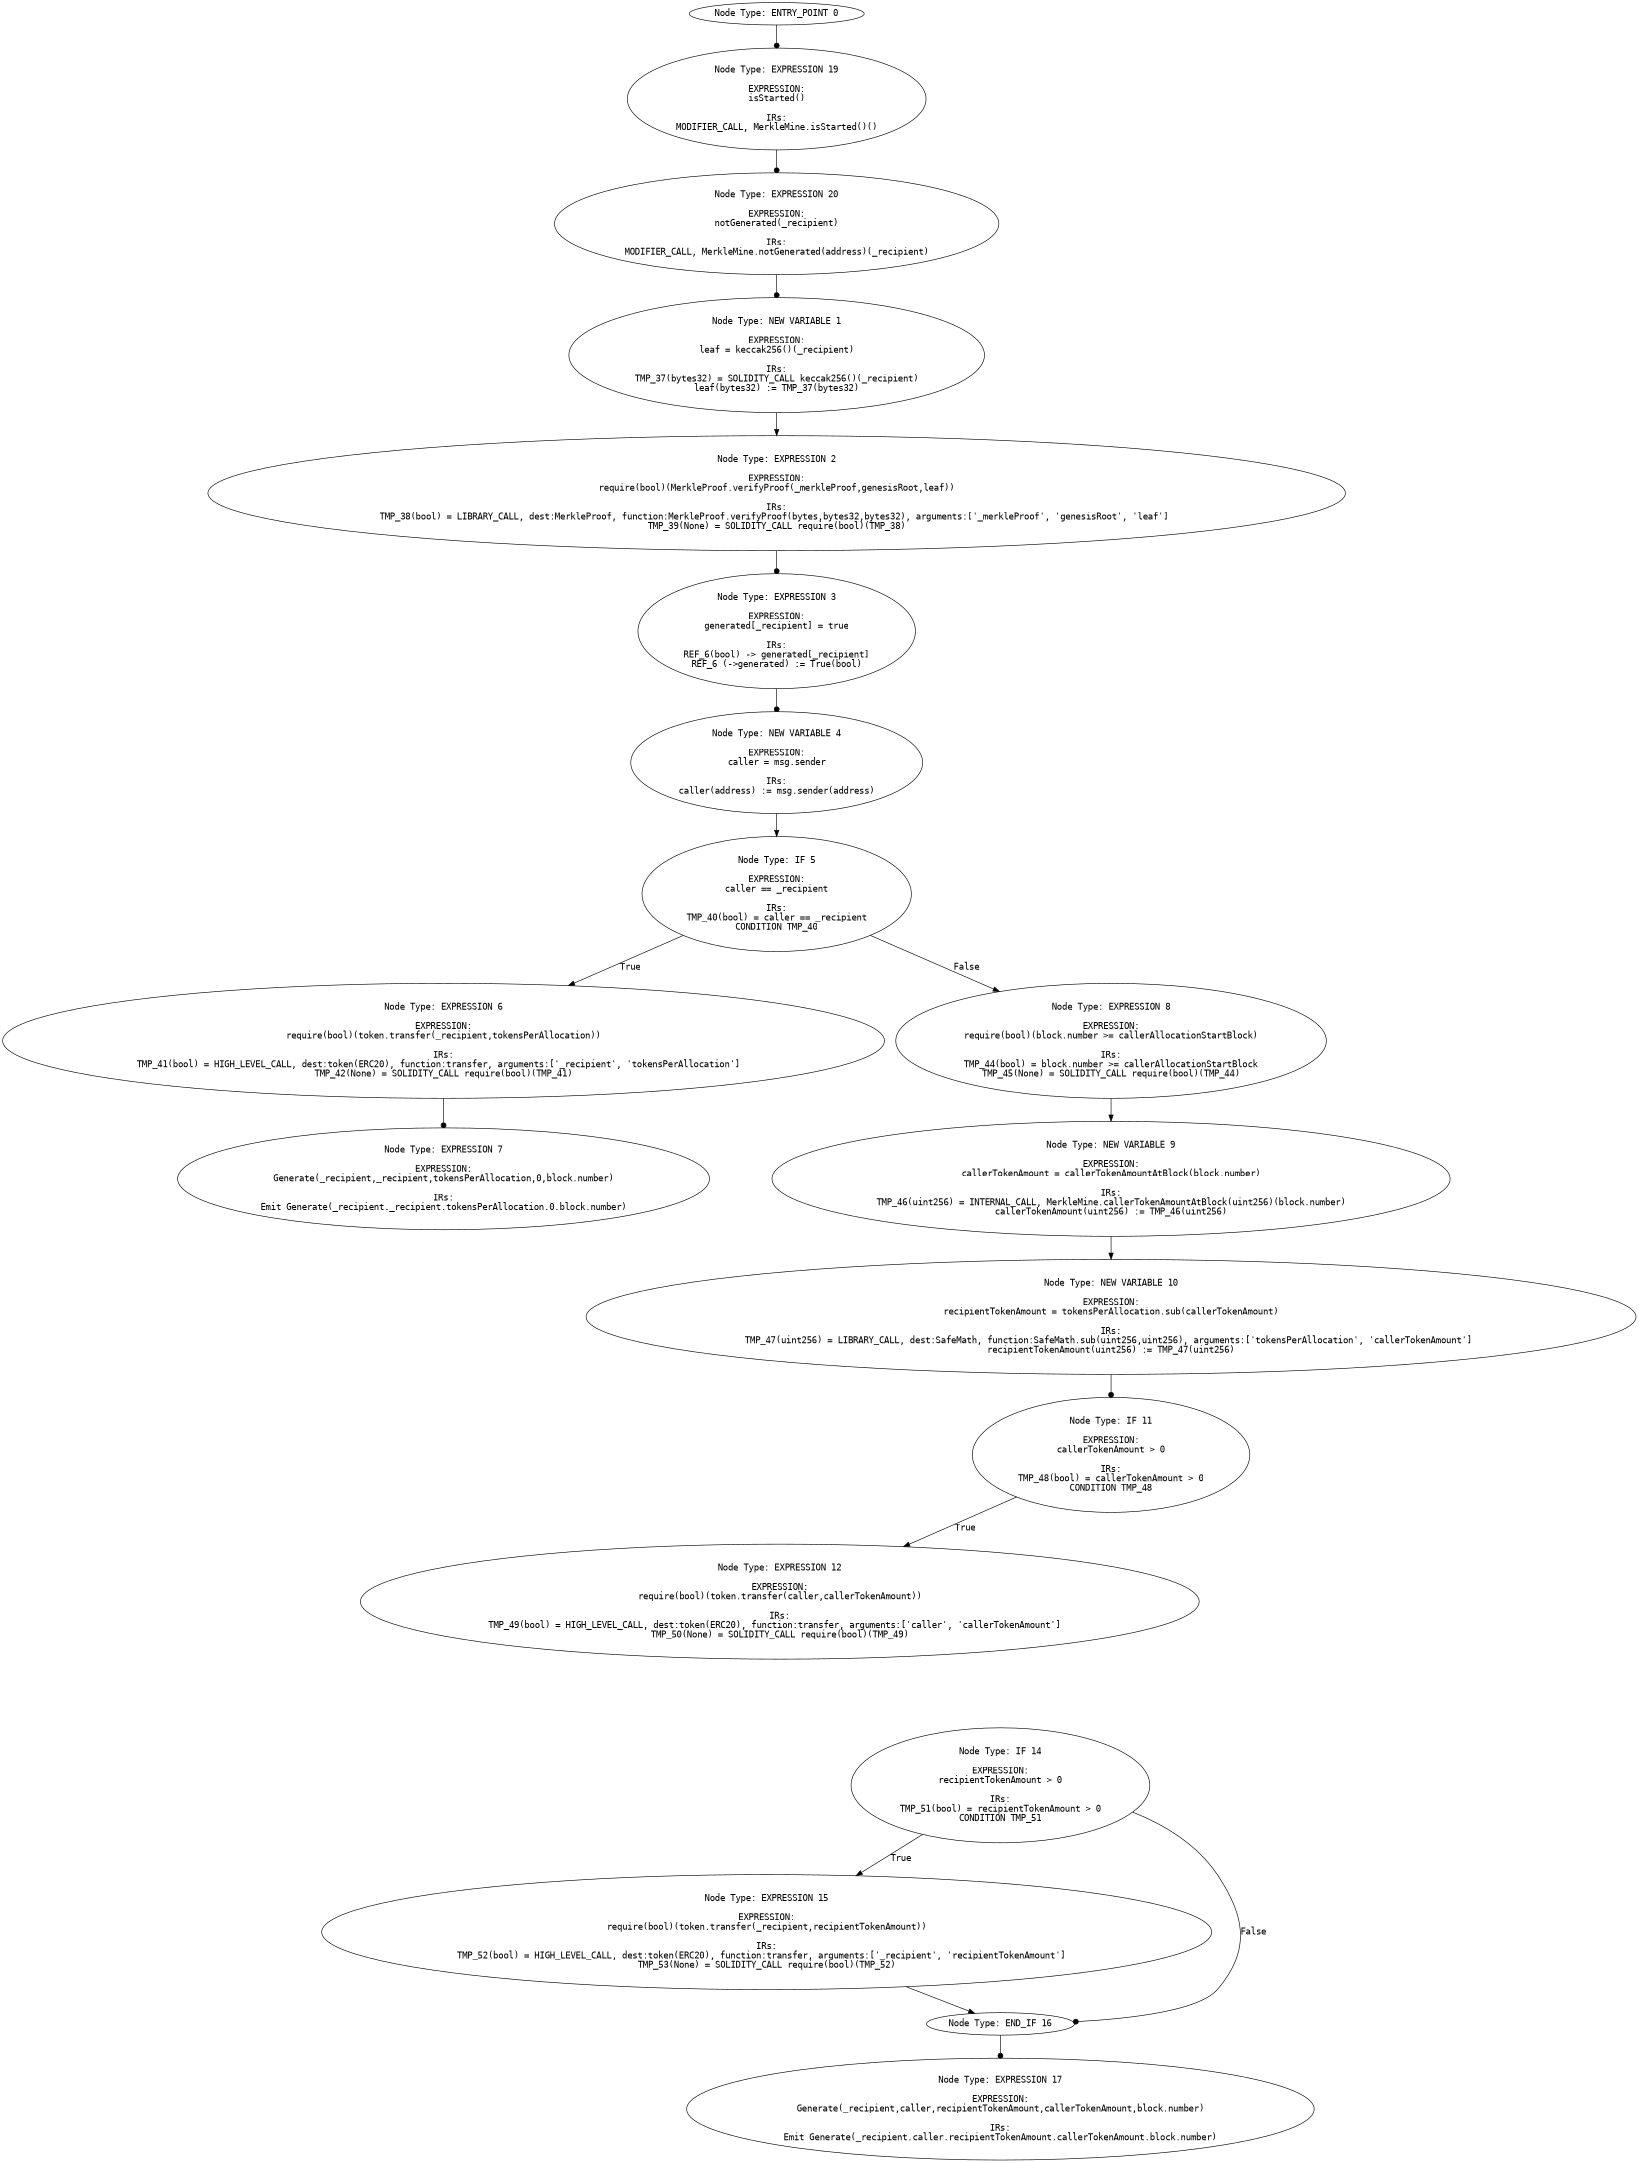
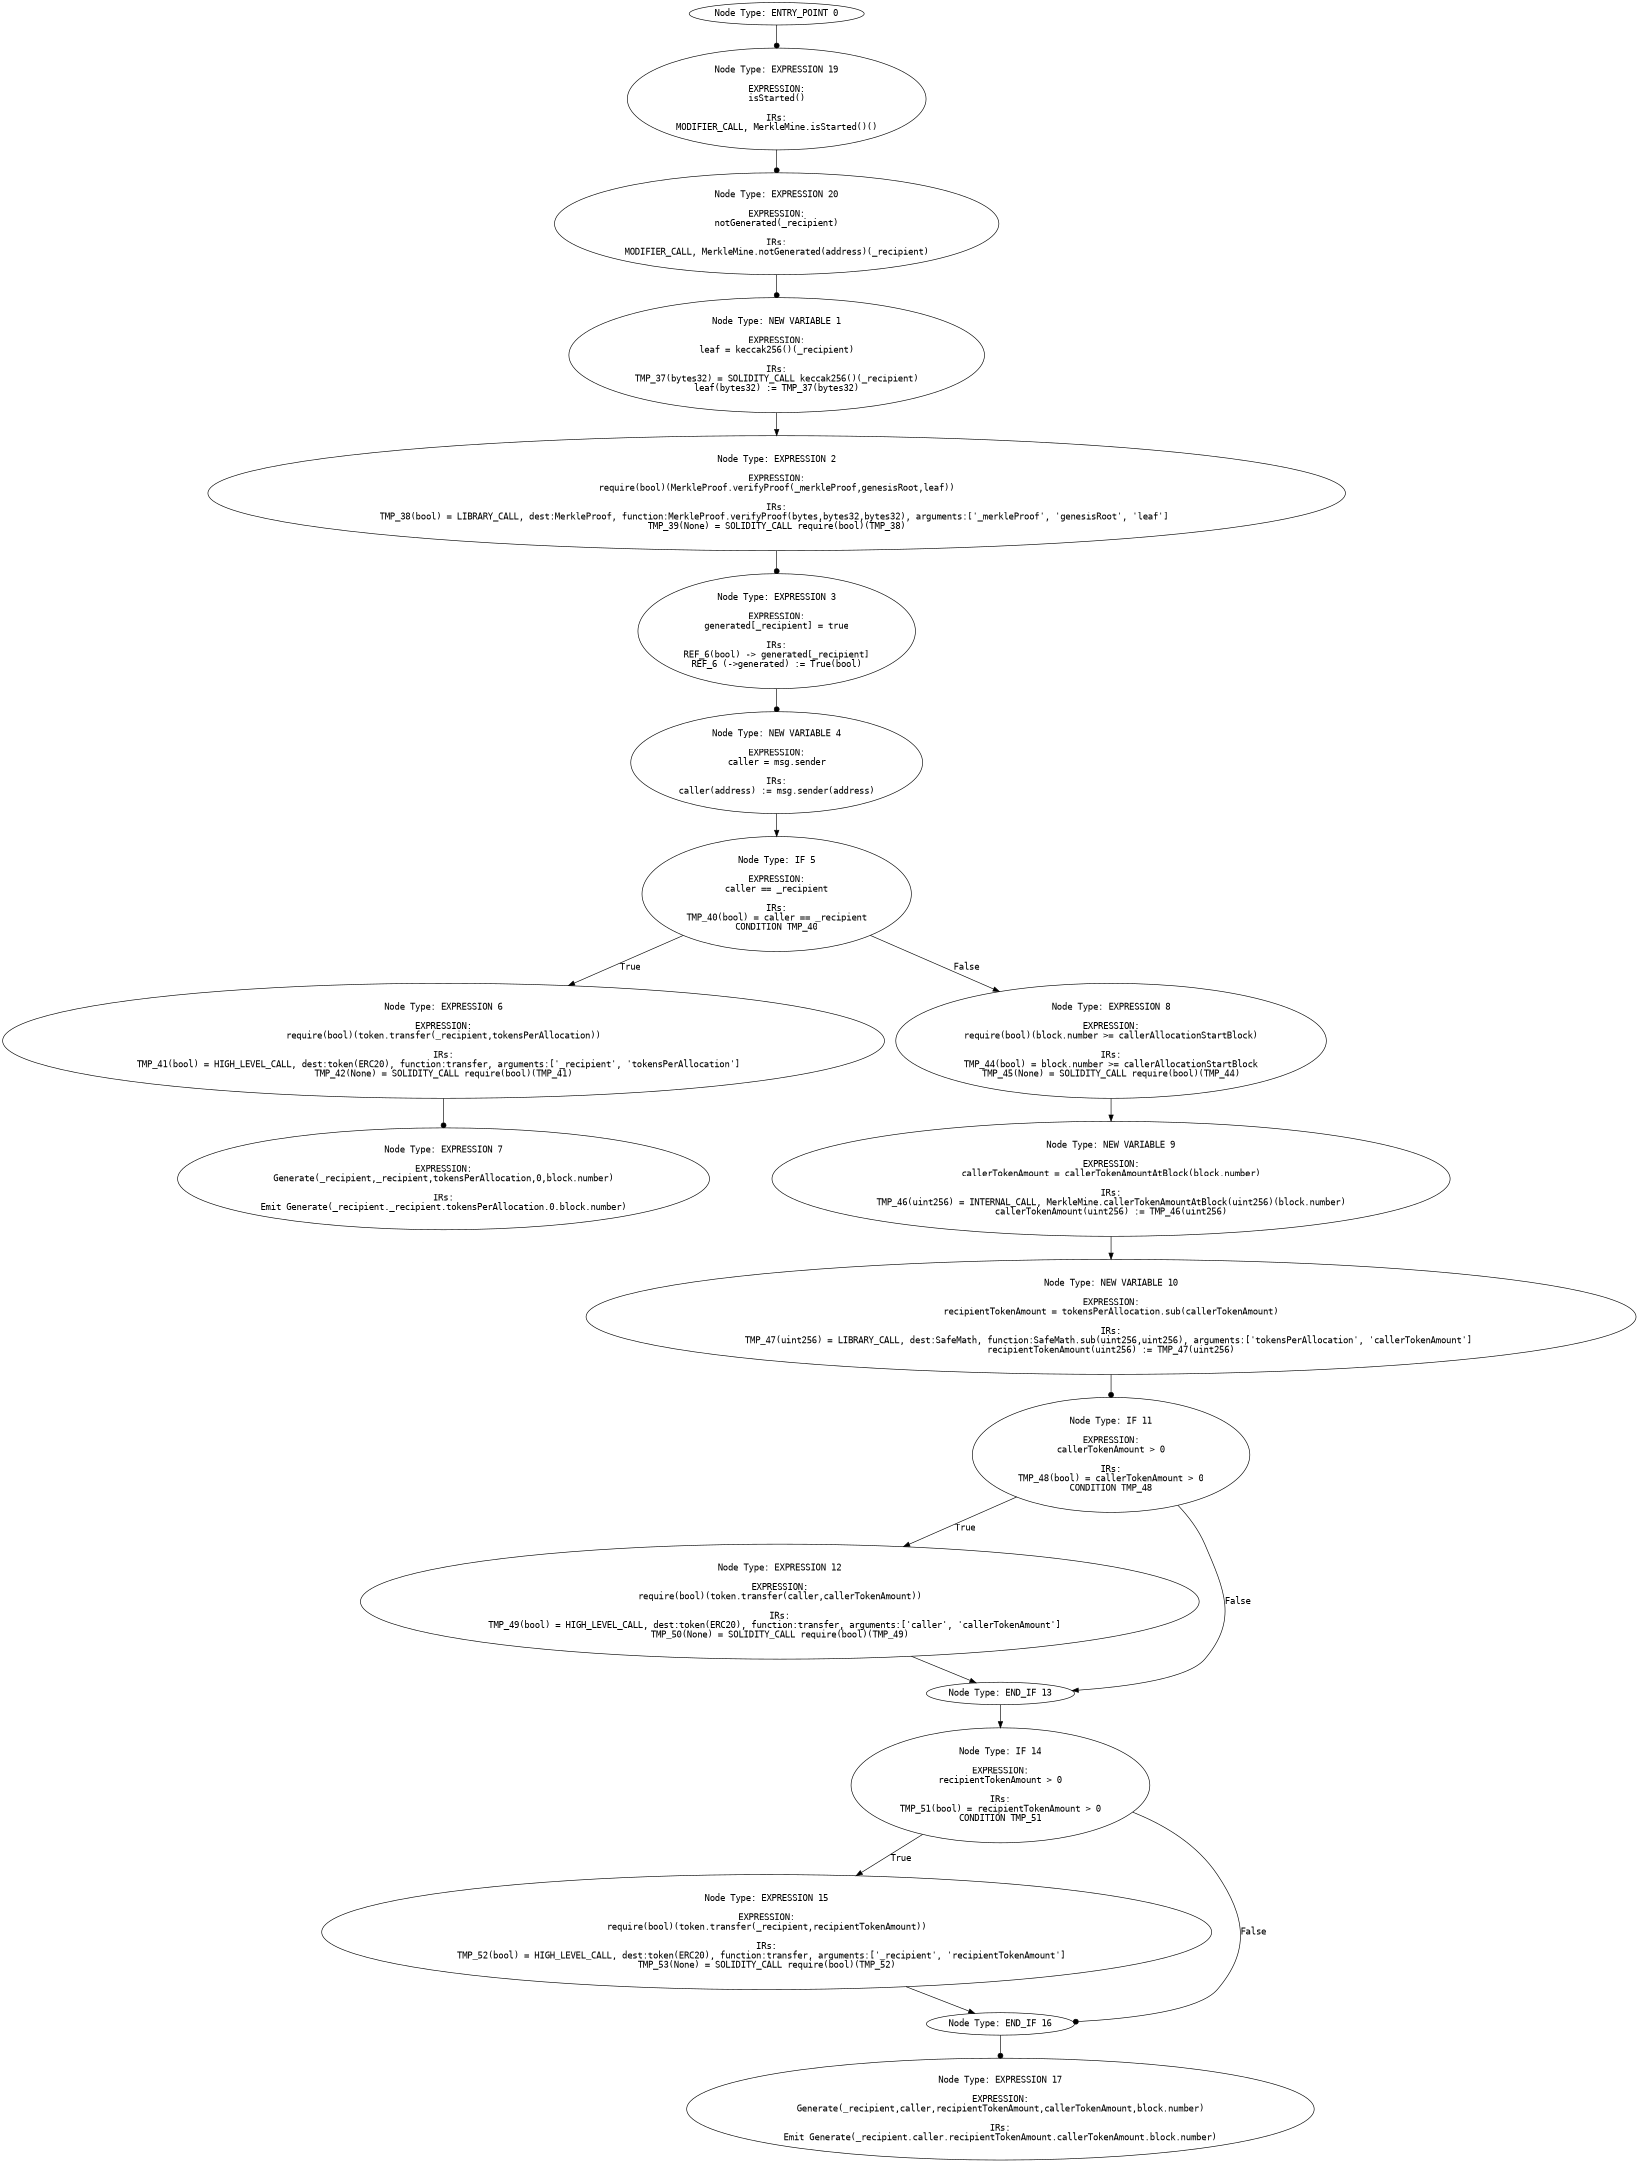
none -> (1000, 1693)
